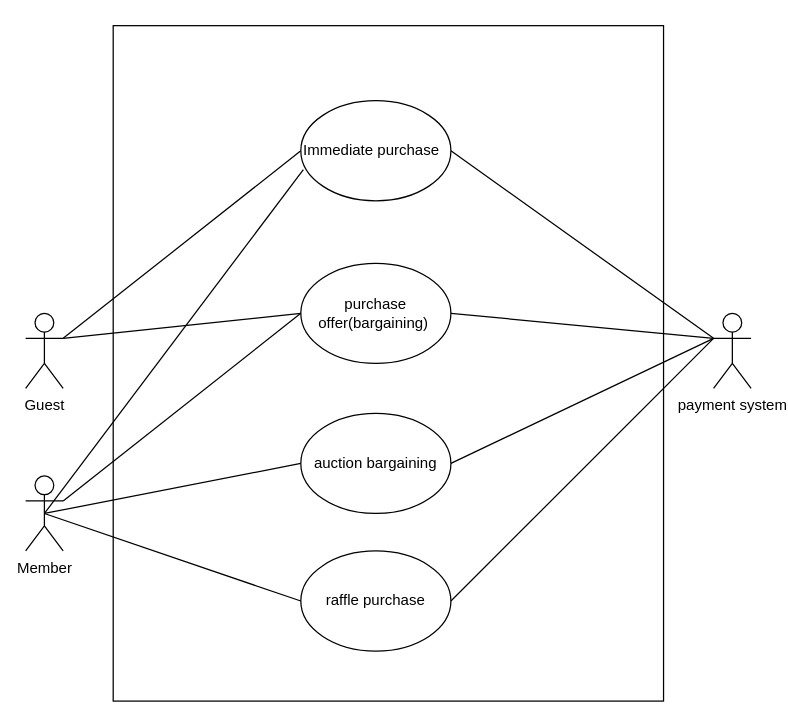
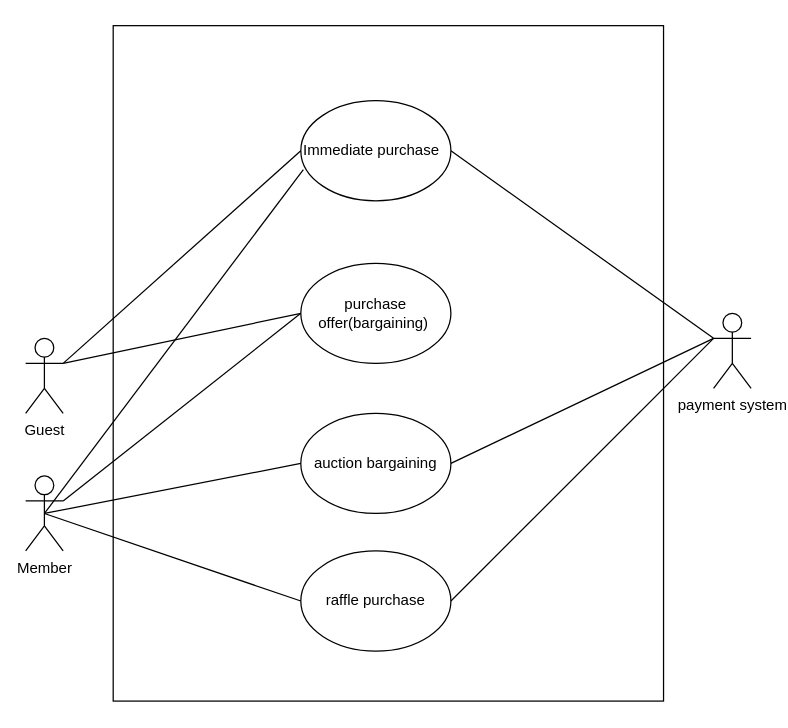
(579, 325) -> none
(44, 351) -> (44, 376)
